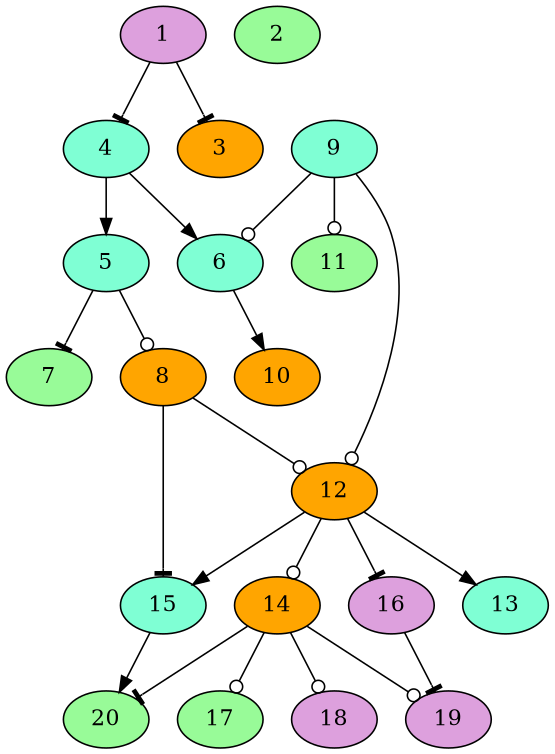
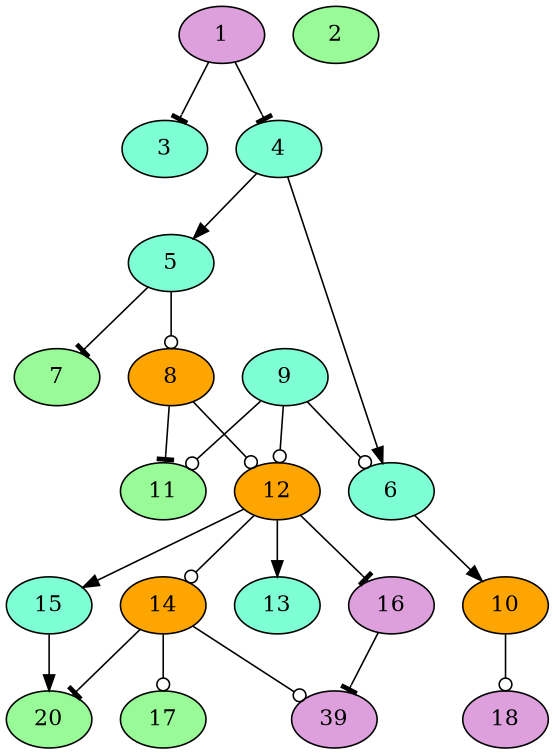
(220, 149) -> (165, 149)
(163, 487) -> (167, 430)
(303, 657) -> (506, 656)
(448, 719) -> (334, 719)
